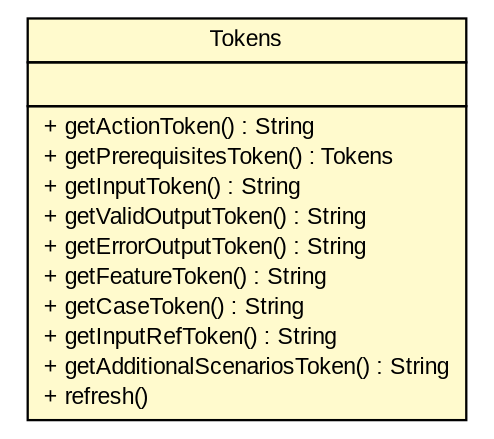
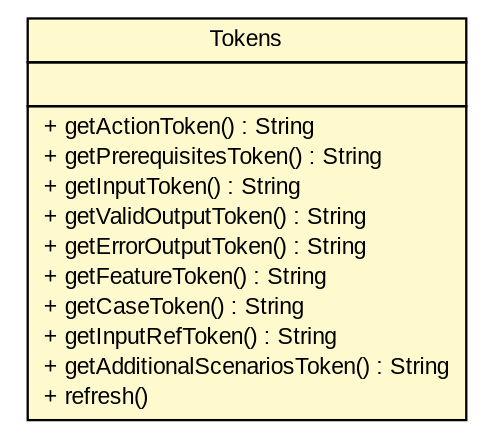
(219, 157) -> (214, 157)
